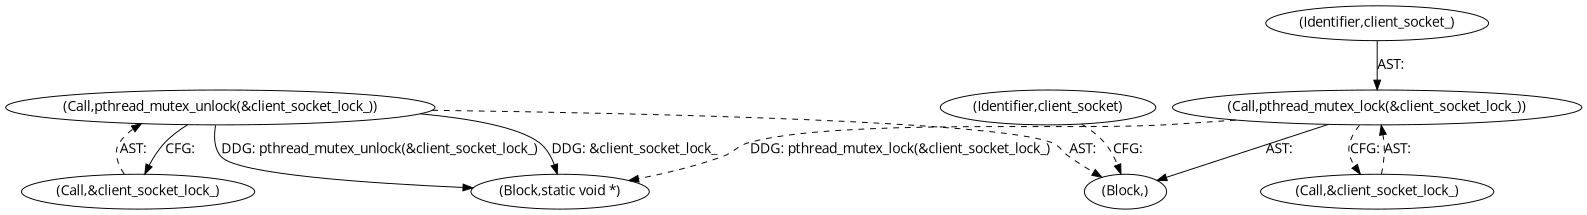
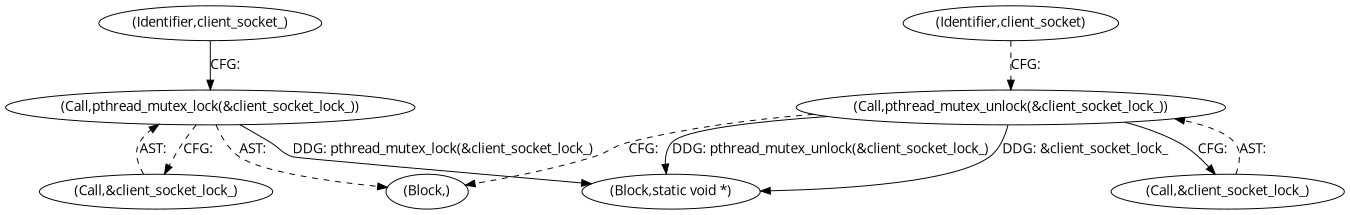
(1393, 65) -> (227, 65)
(873, 129) -> (406, 168)
(1103, 141) -> (1011, 60)
(1085, 150) -> (645, 150)
(1247, 151) -> (287, 173)
